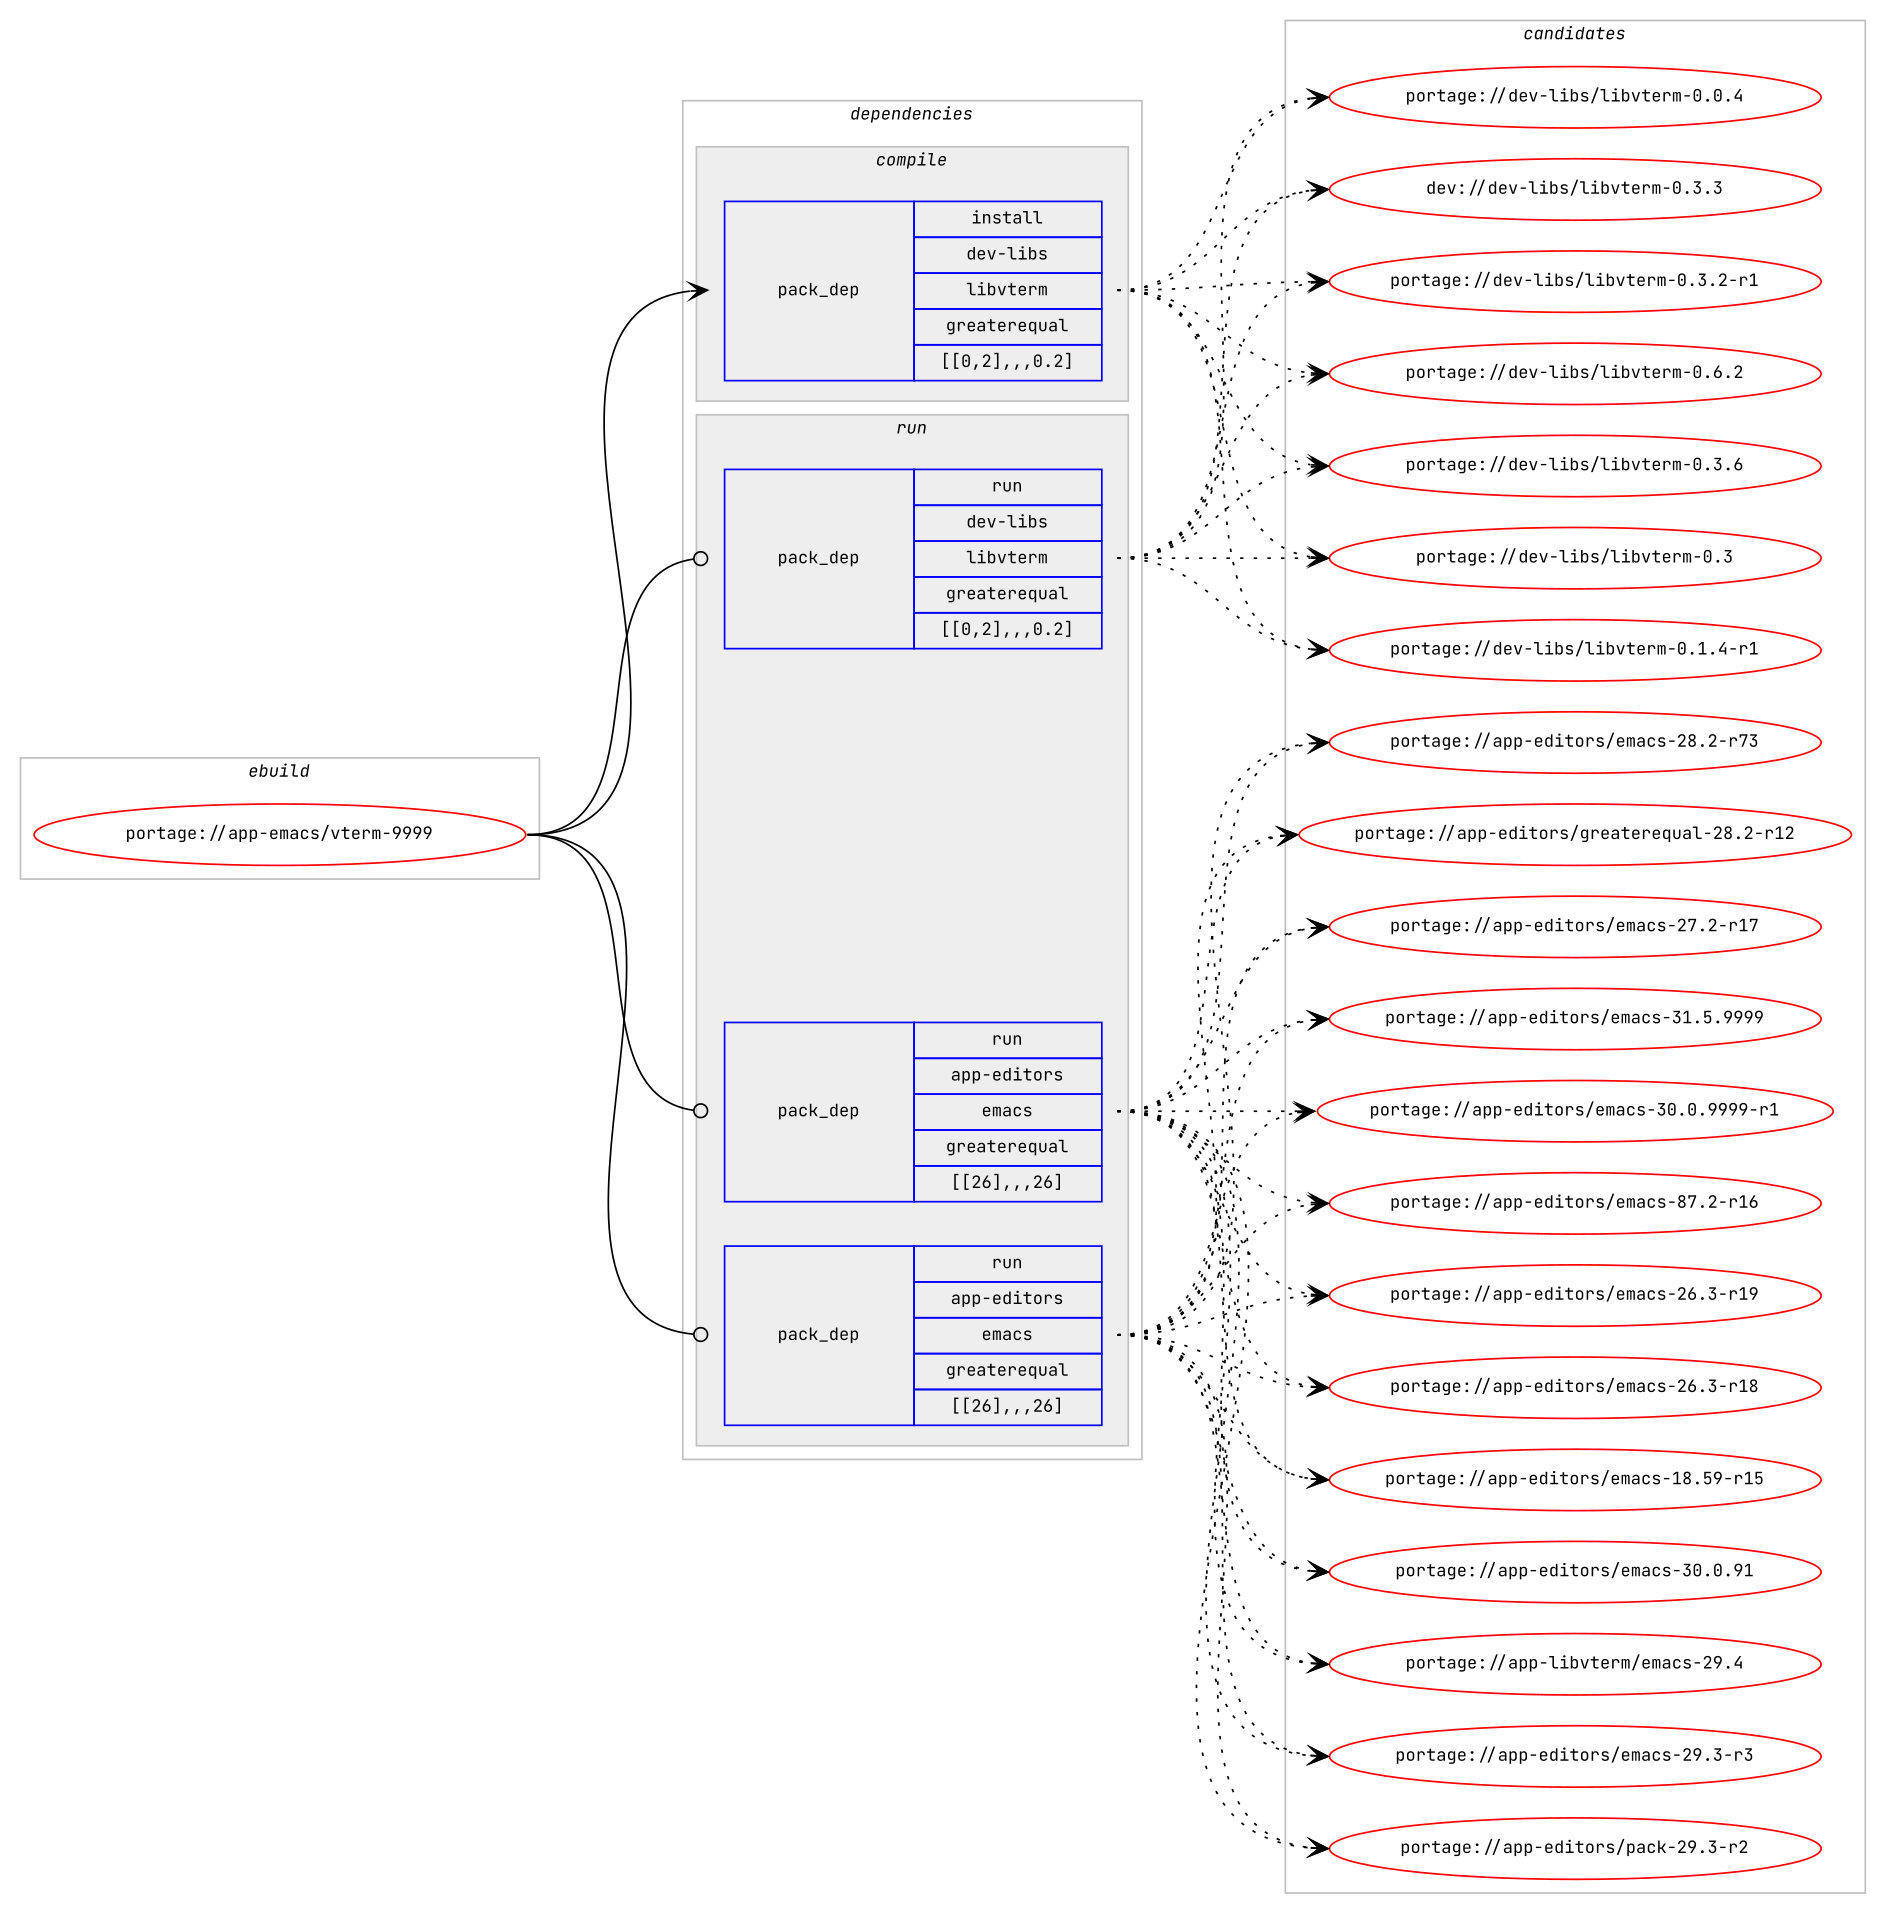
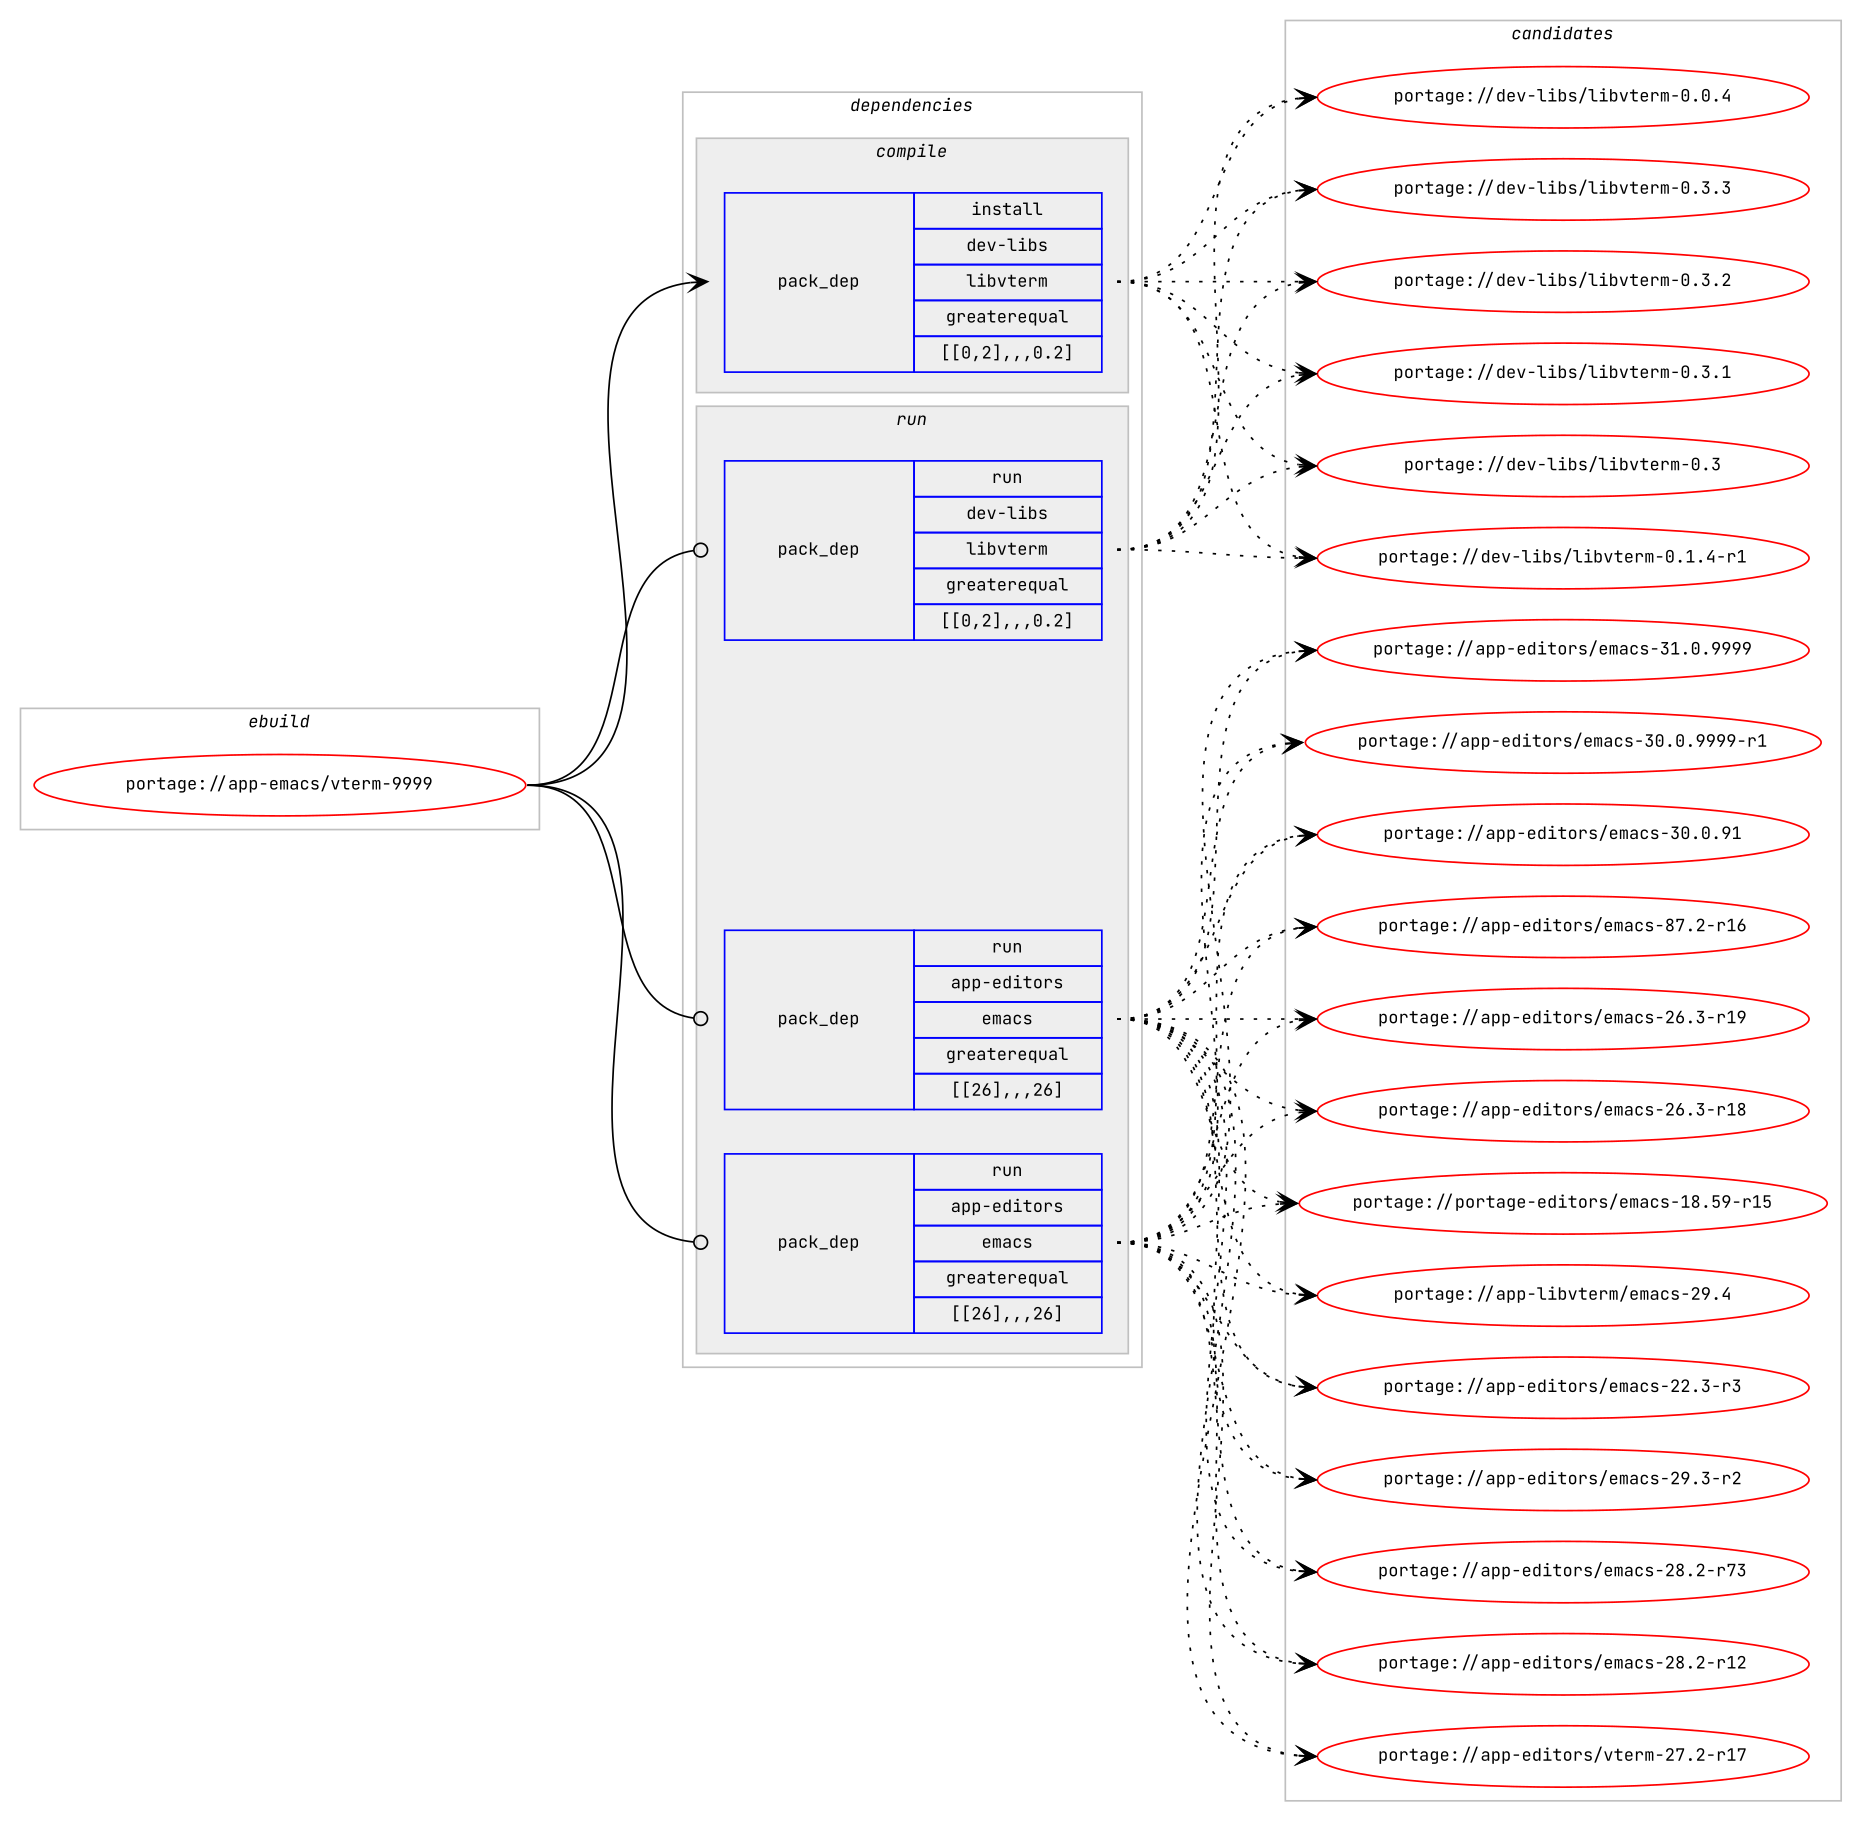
(1575, 189) -> (1563, 189)
(1575, 282) -> none
(1575, 374) -> (1563, 282)
(1575, 466) -> (1563, 374)
(1575, 835) -> (1563, 1664)
(1575, 927) -> (1563, 1756)
(1575, 1019) -> (1563, 650)
(1575, 1480) -> (1563, 1203)
(1575, 1756) -> (1563, 1388)
(1575, 1849) -> (1563, 1480)
